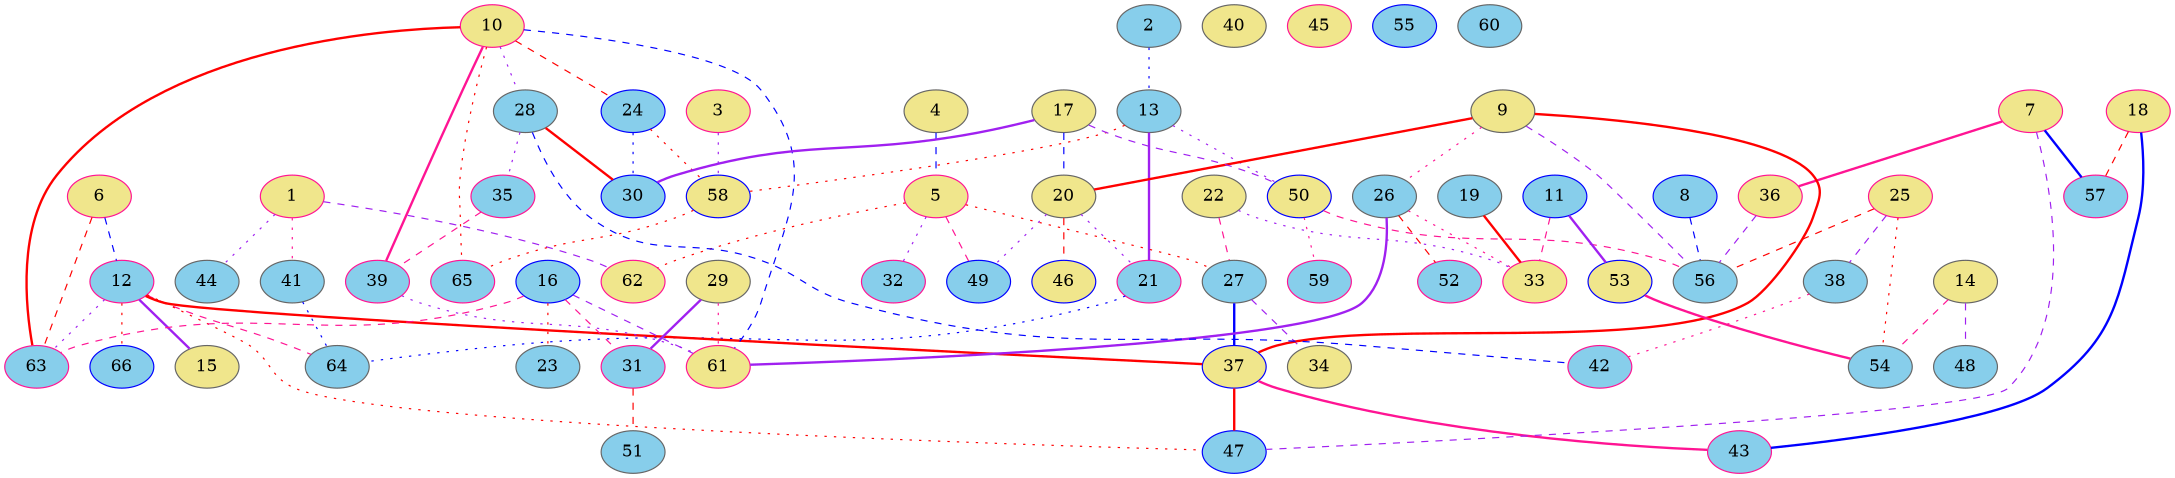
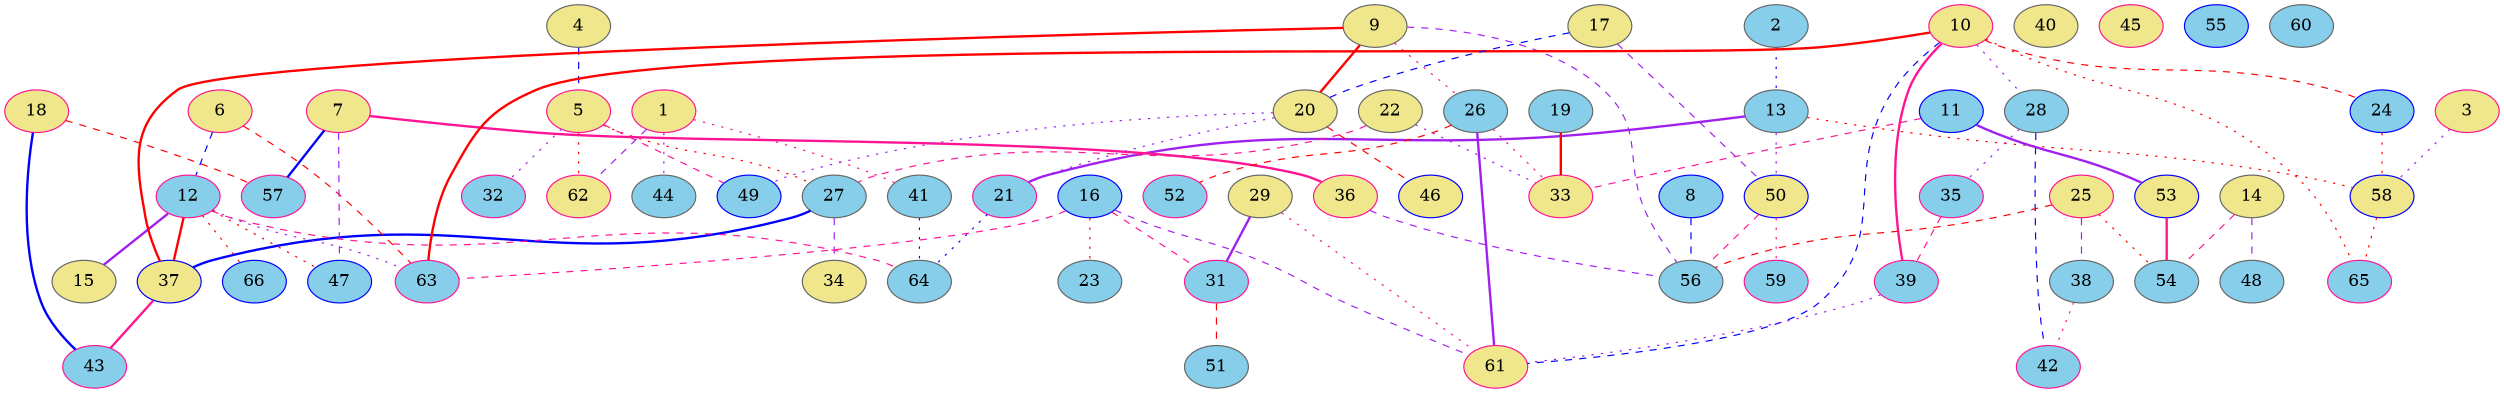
(633, 196) -> none
(1234, 410) -> none
